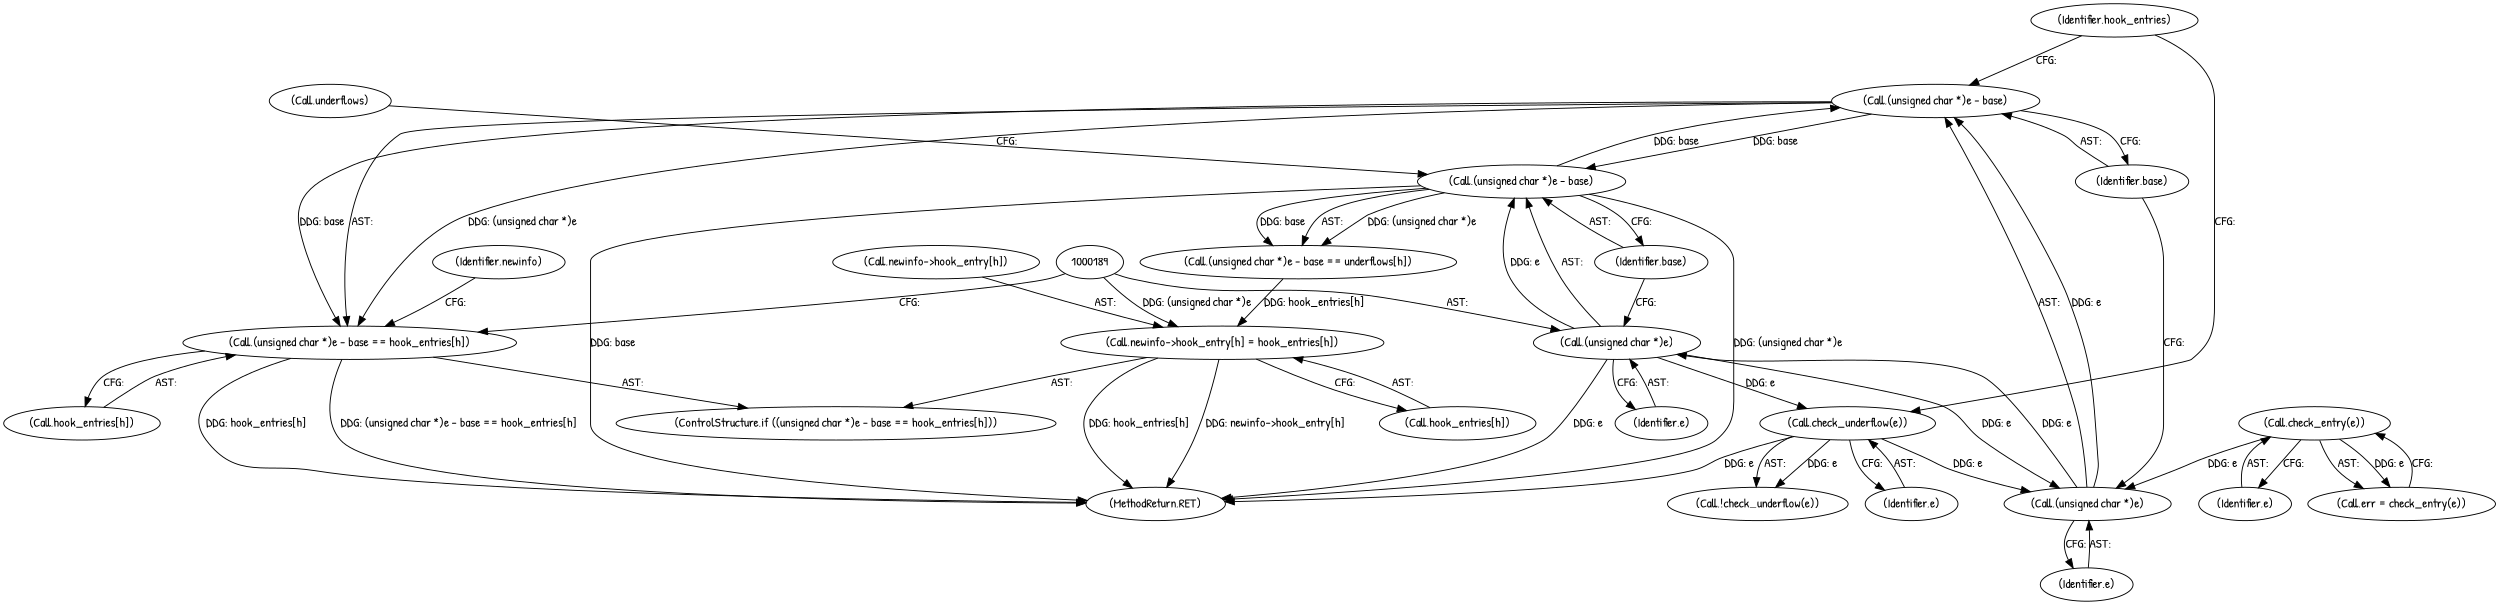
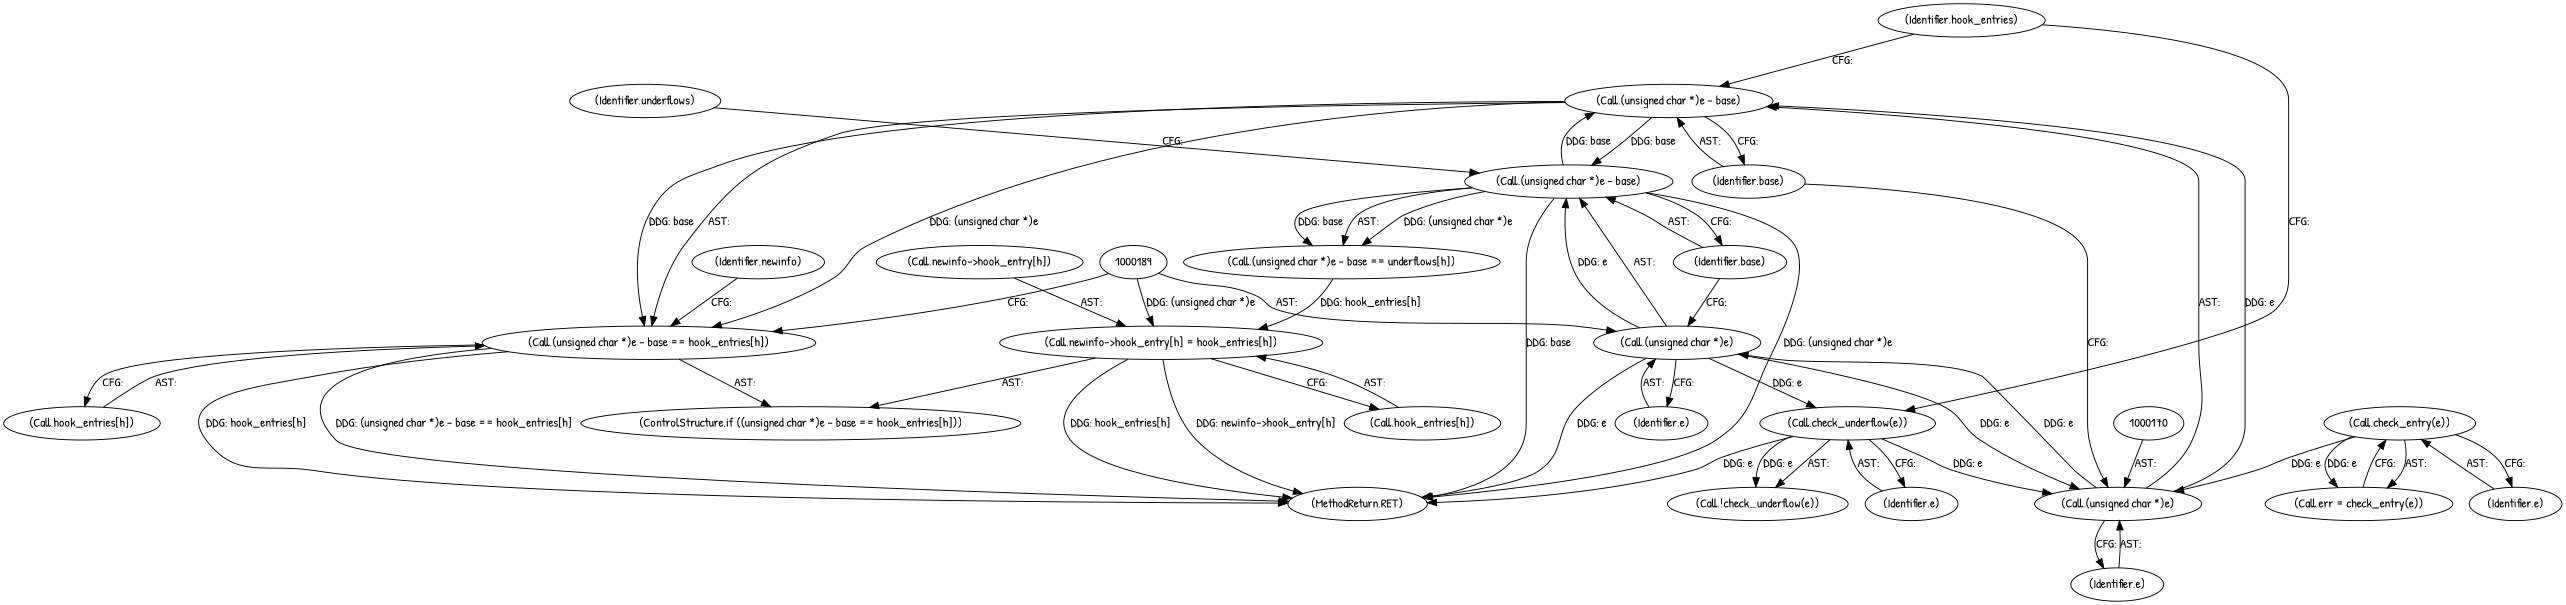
(330, 101) -> (645, 101)
none -> (2149, 423)
